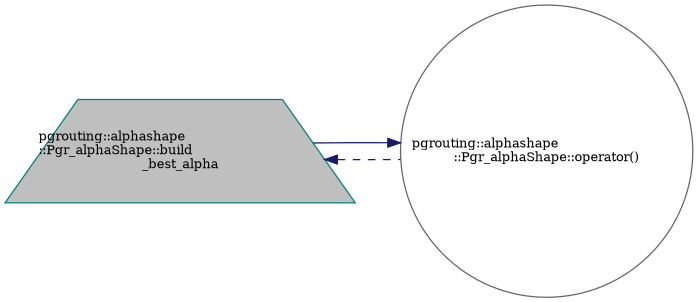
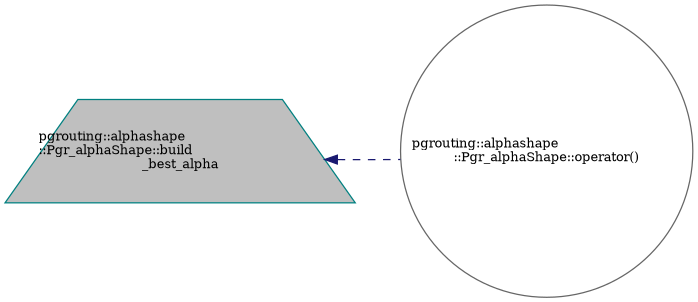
(350, 143) -> none
